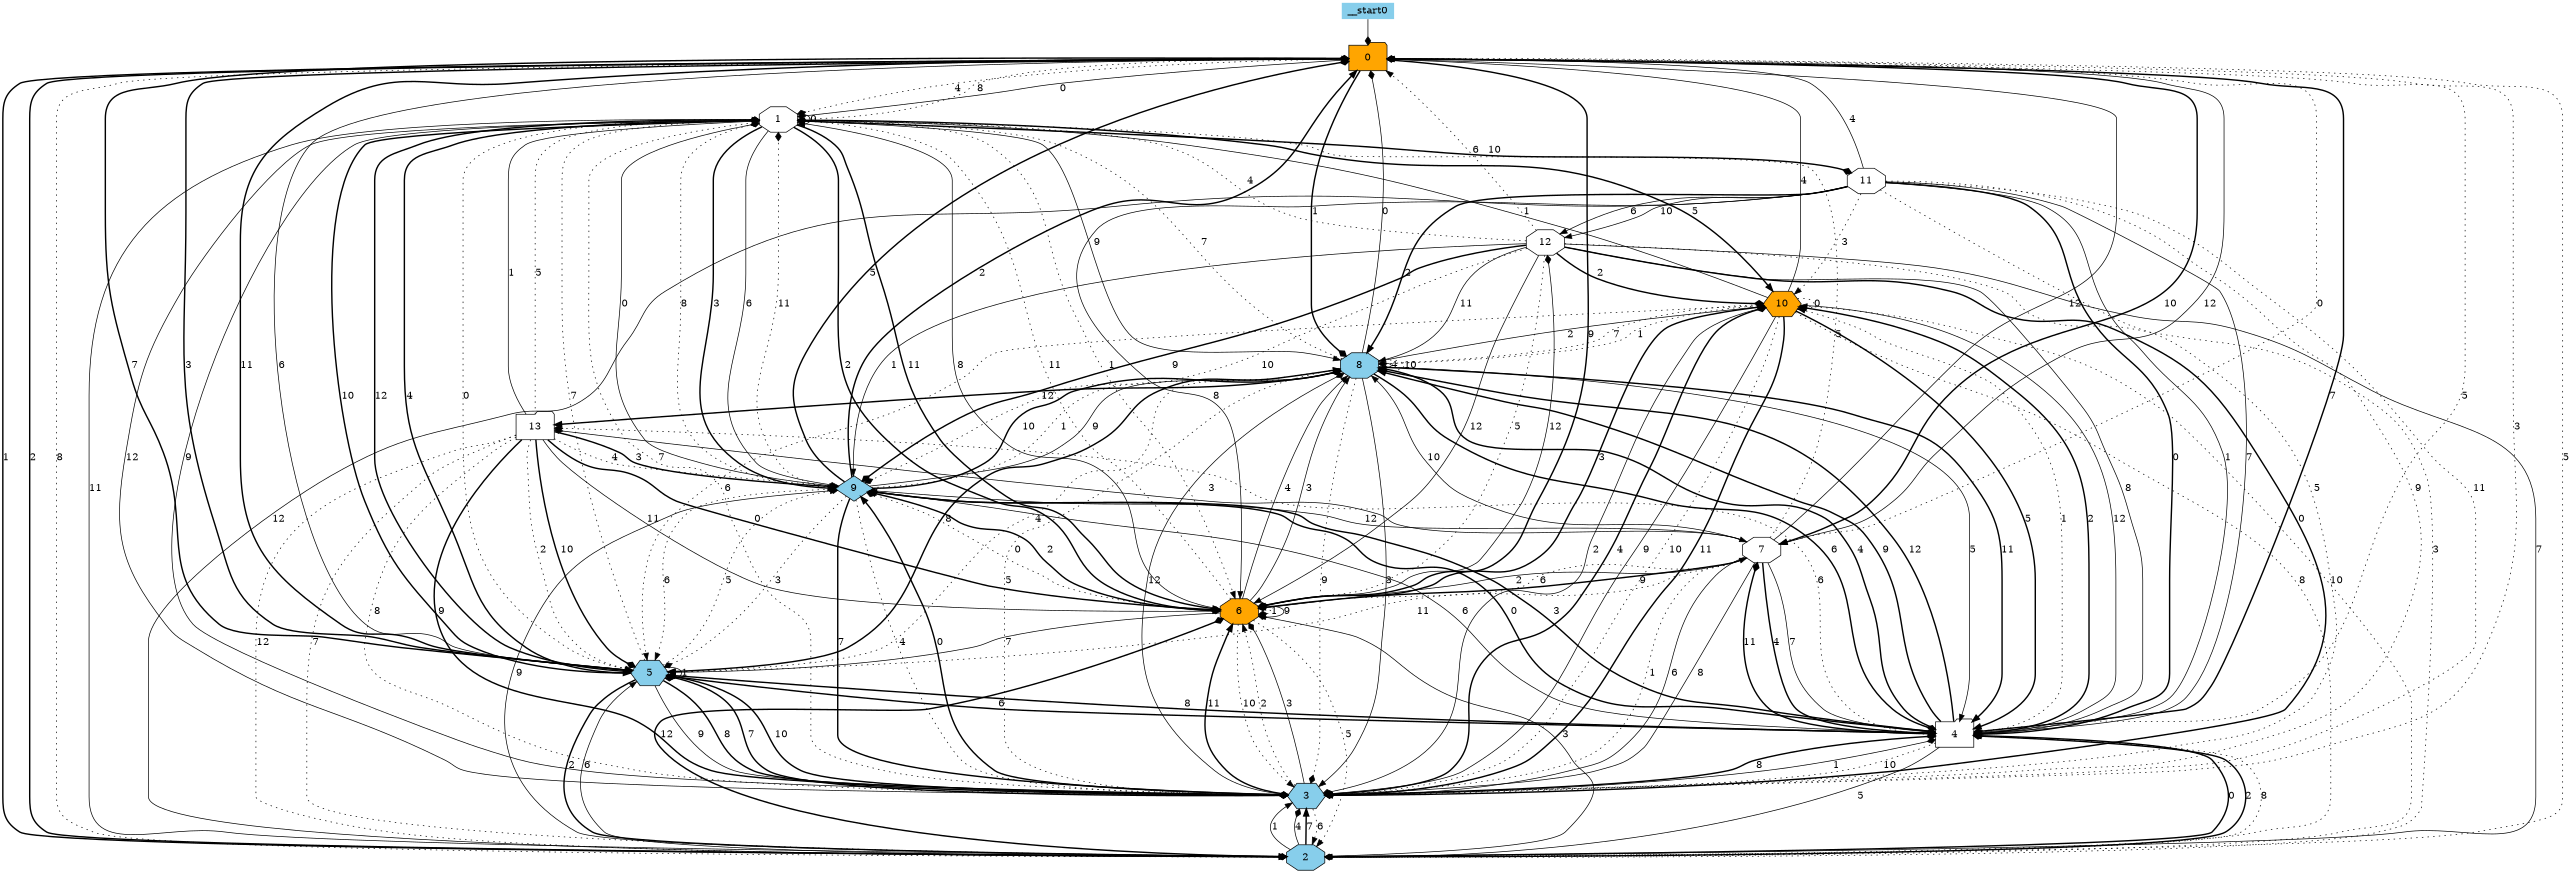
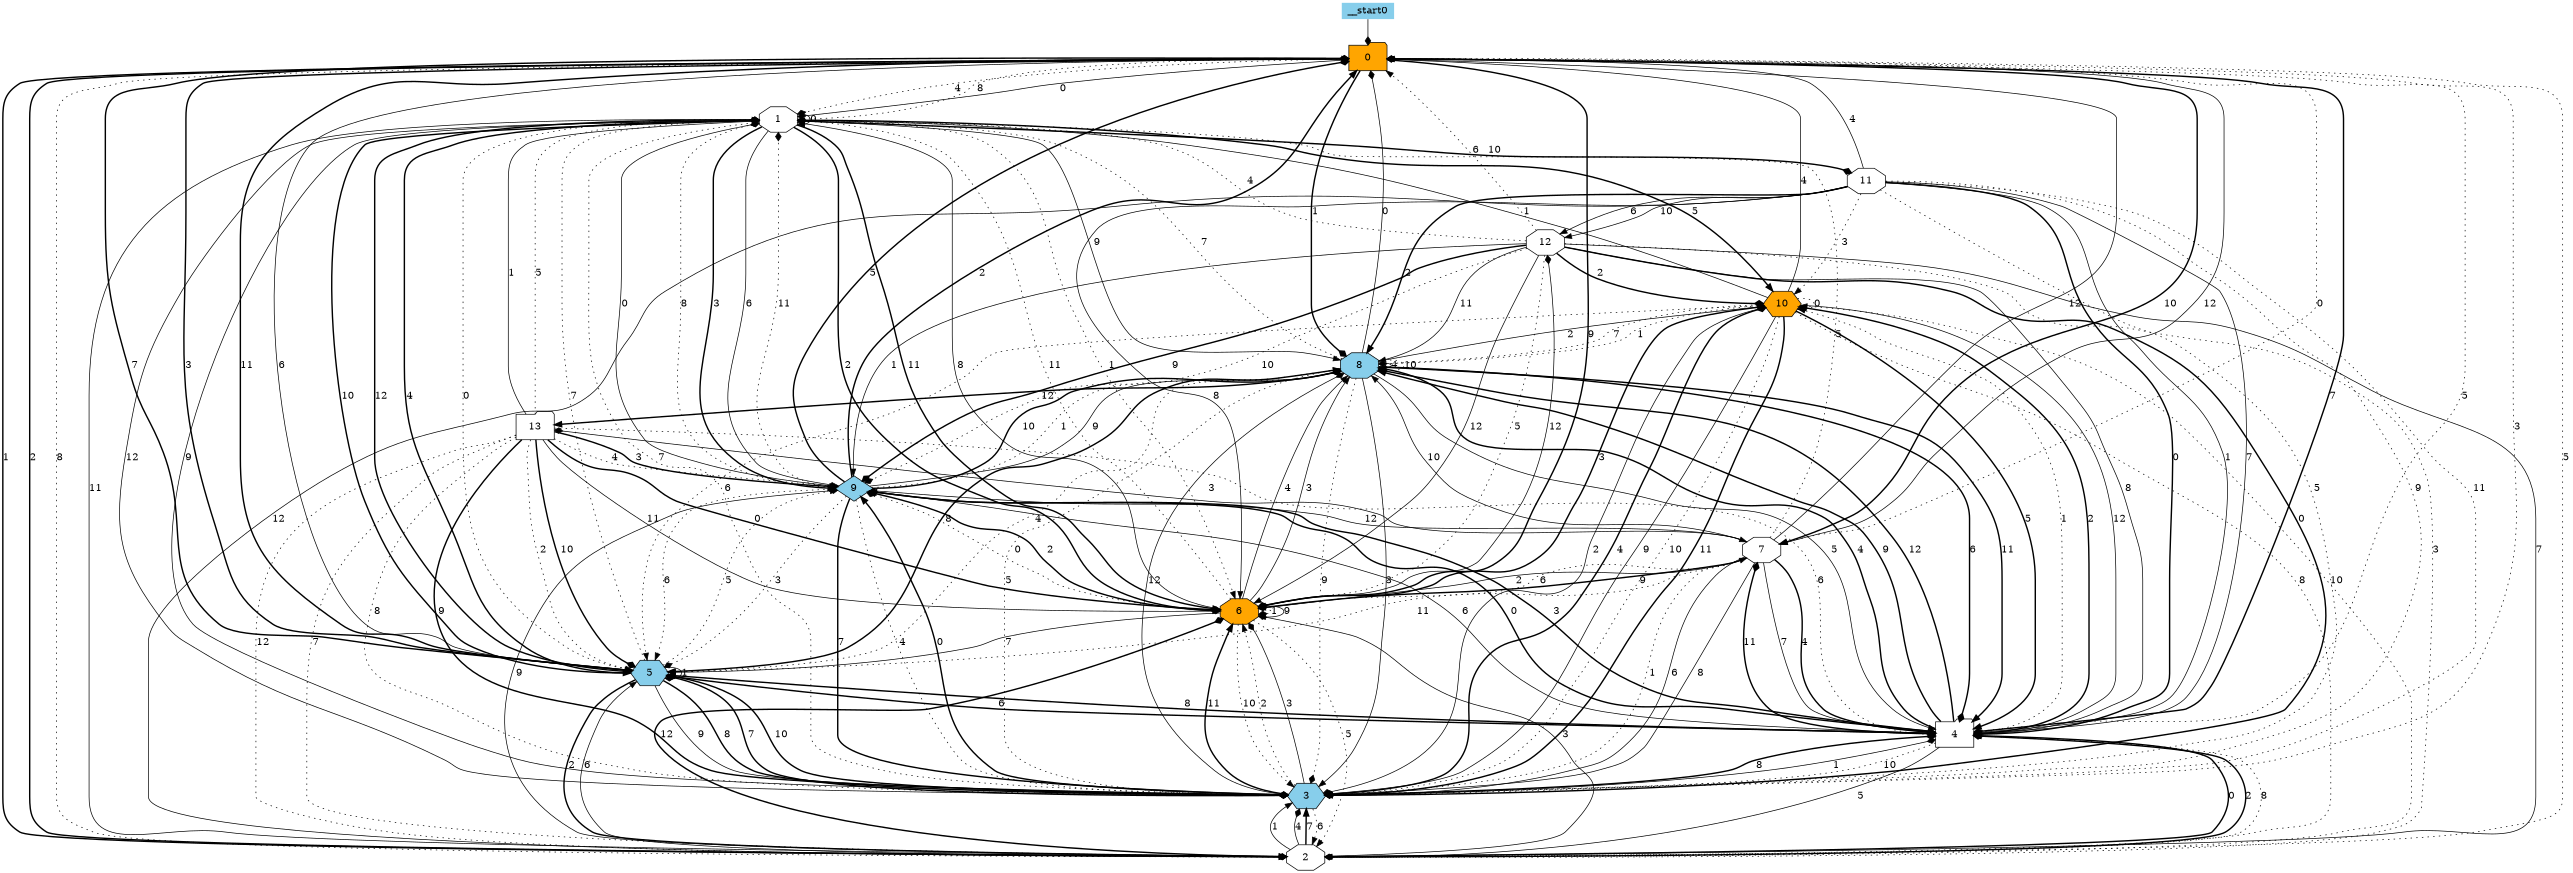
(1390, 509) -> (1234, 483)
(1306, 858) -> (1306, 858)
